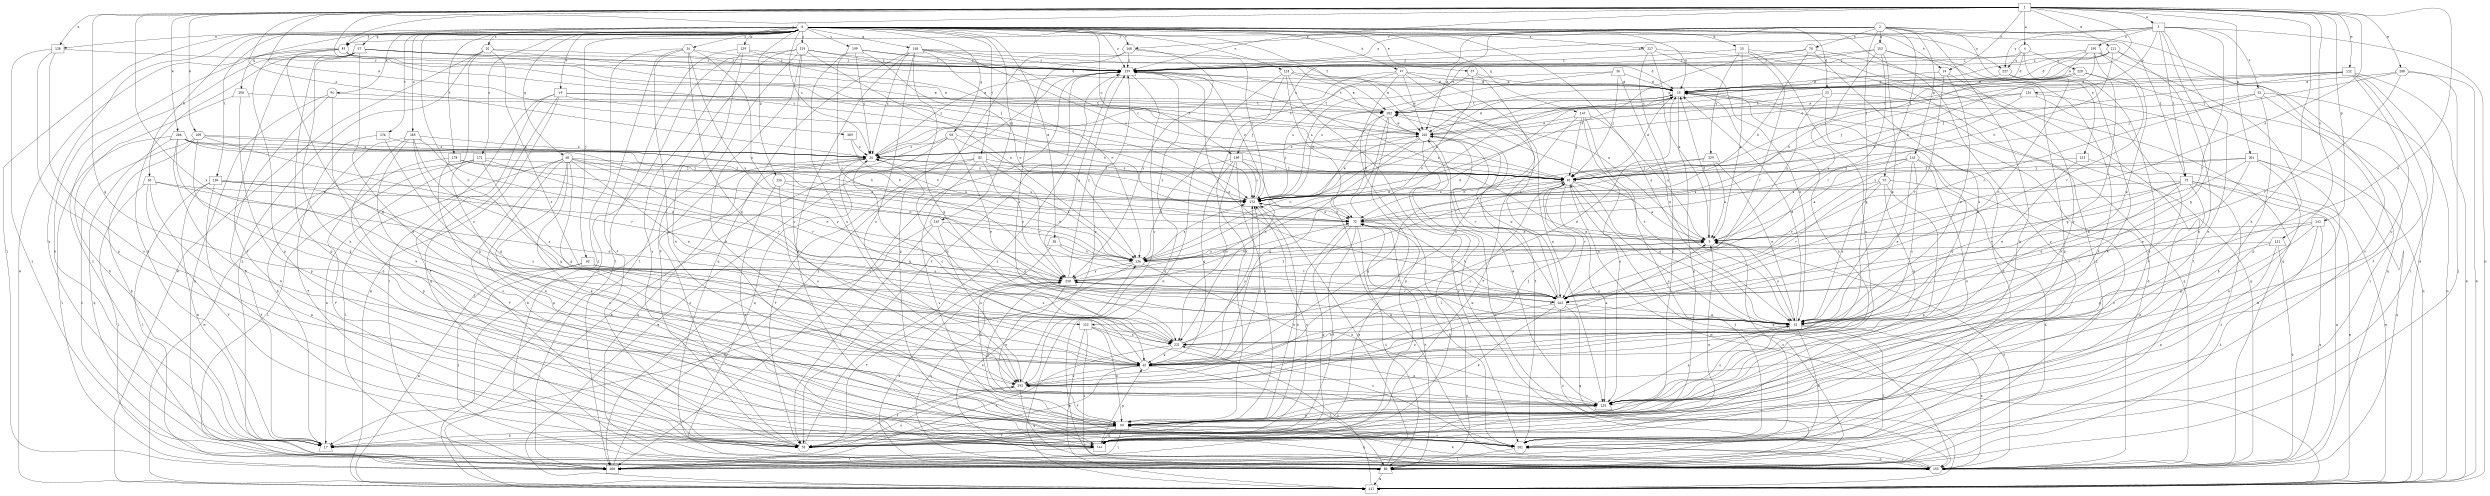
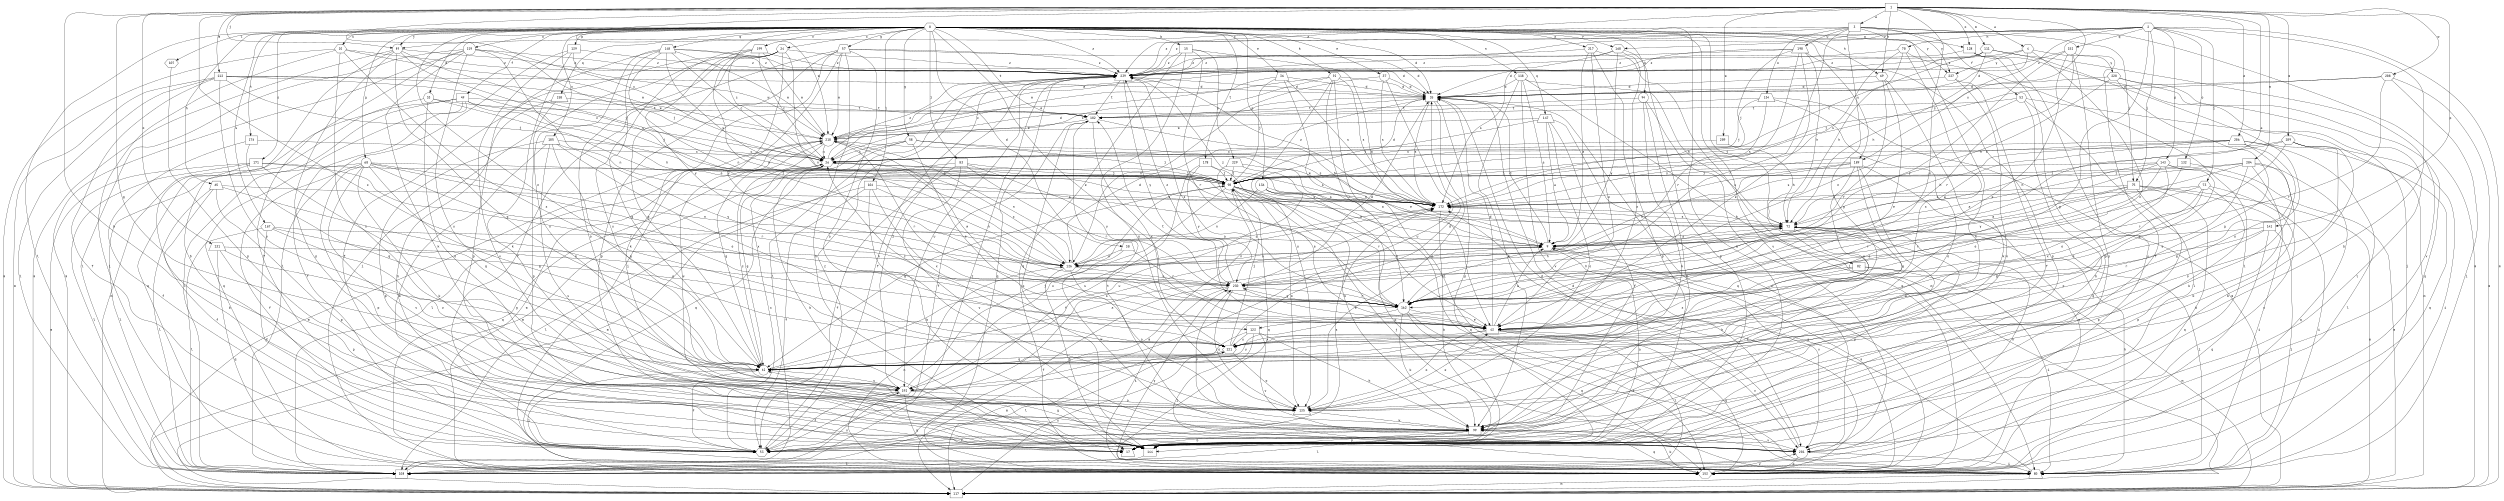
none -> (1112, 30)
none -> (172, 63)
(1739, 63) -> none
(1068, 462) -> (1463, 331)
none -> (1874, 462)
